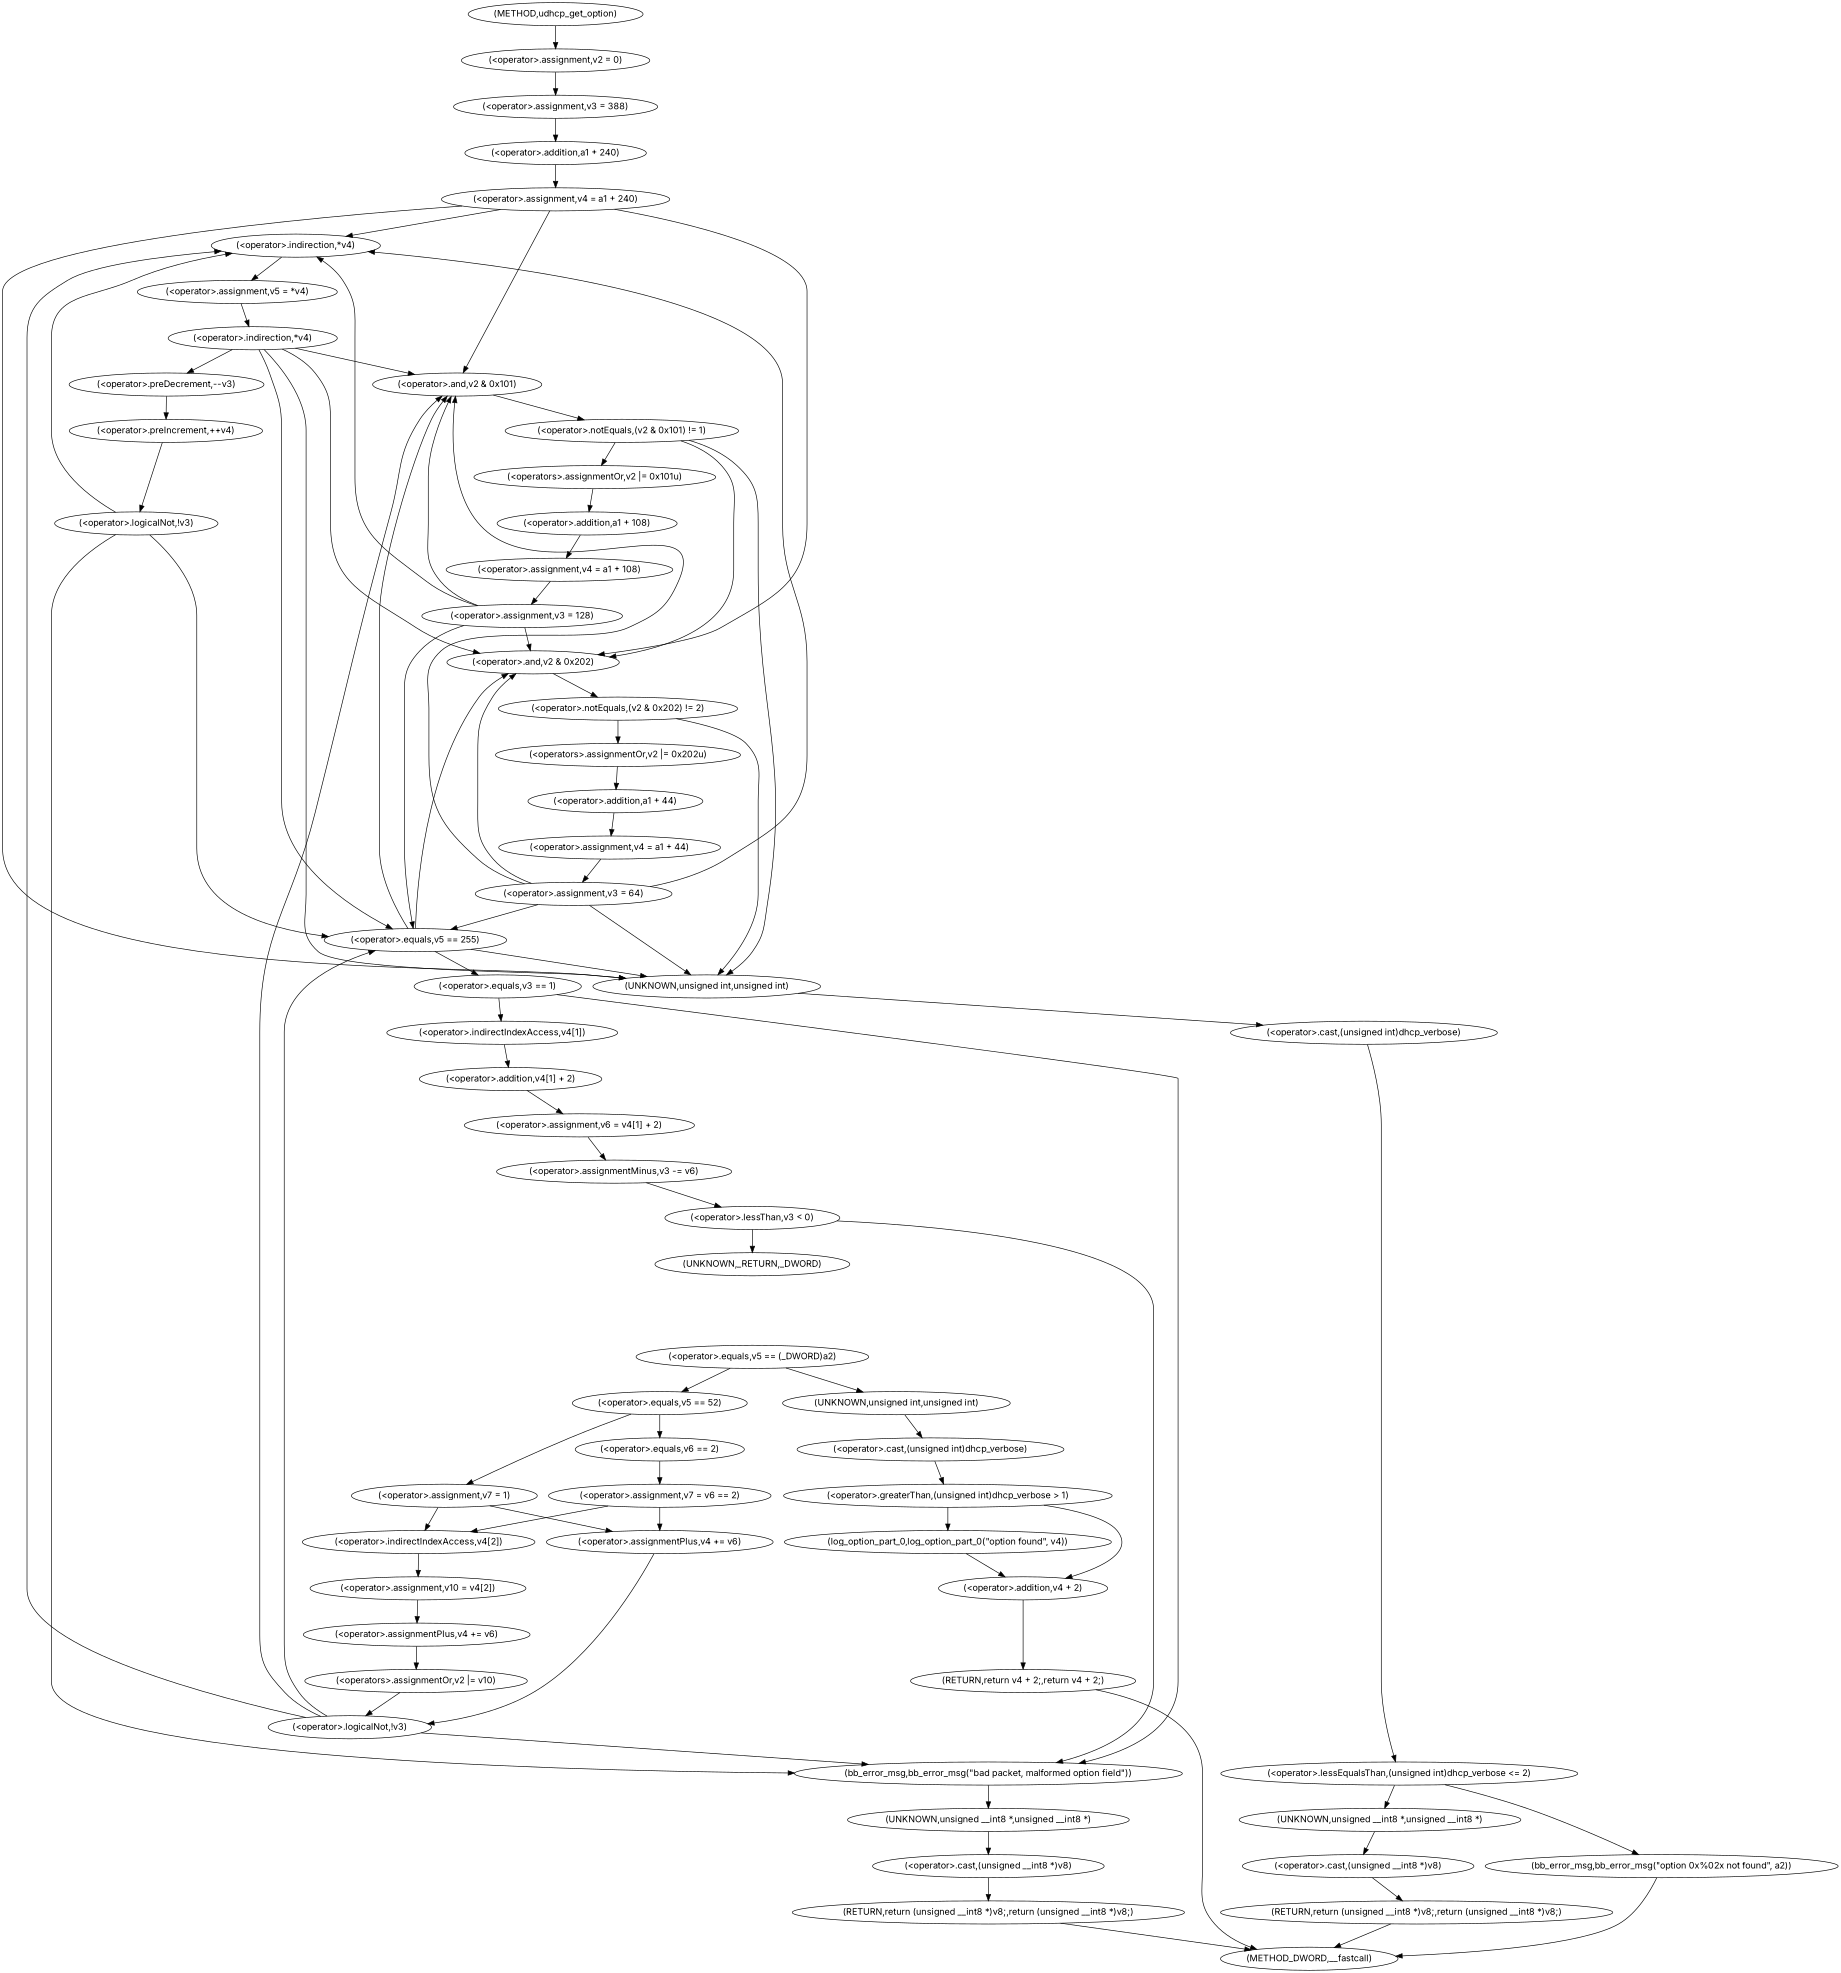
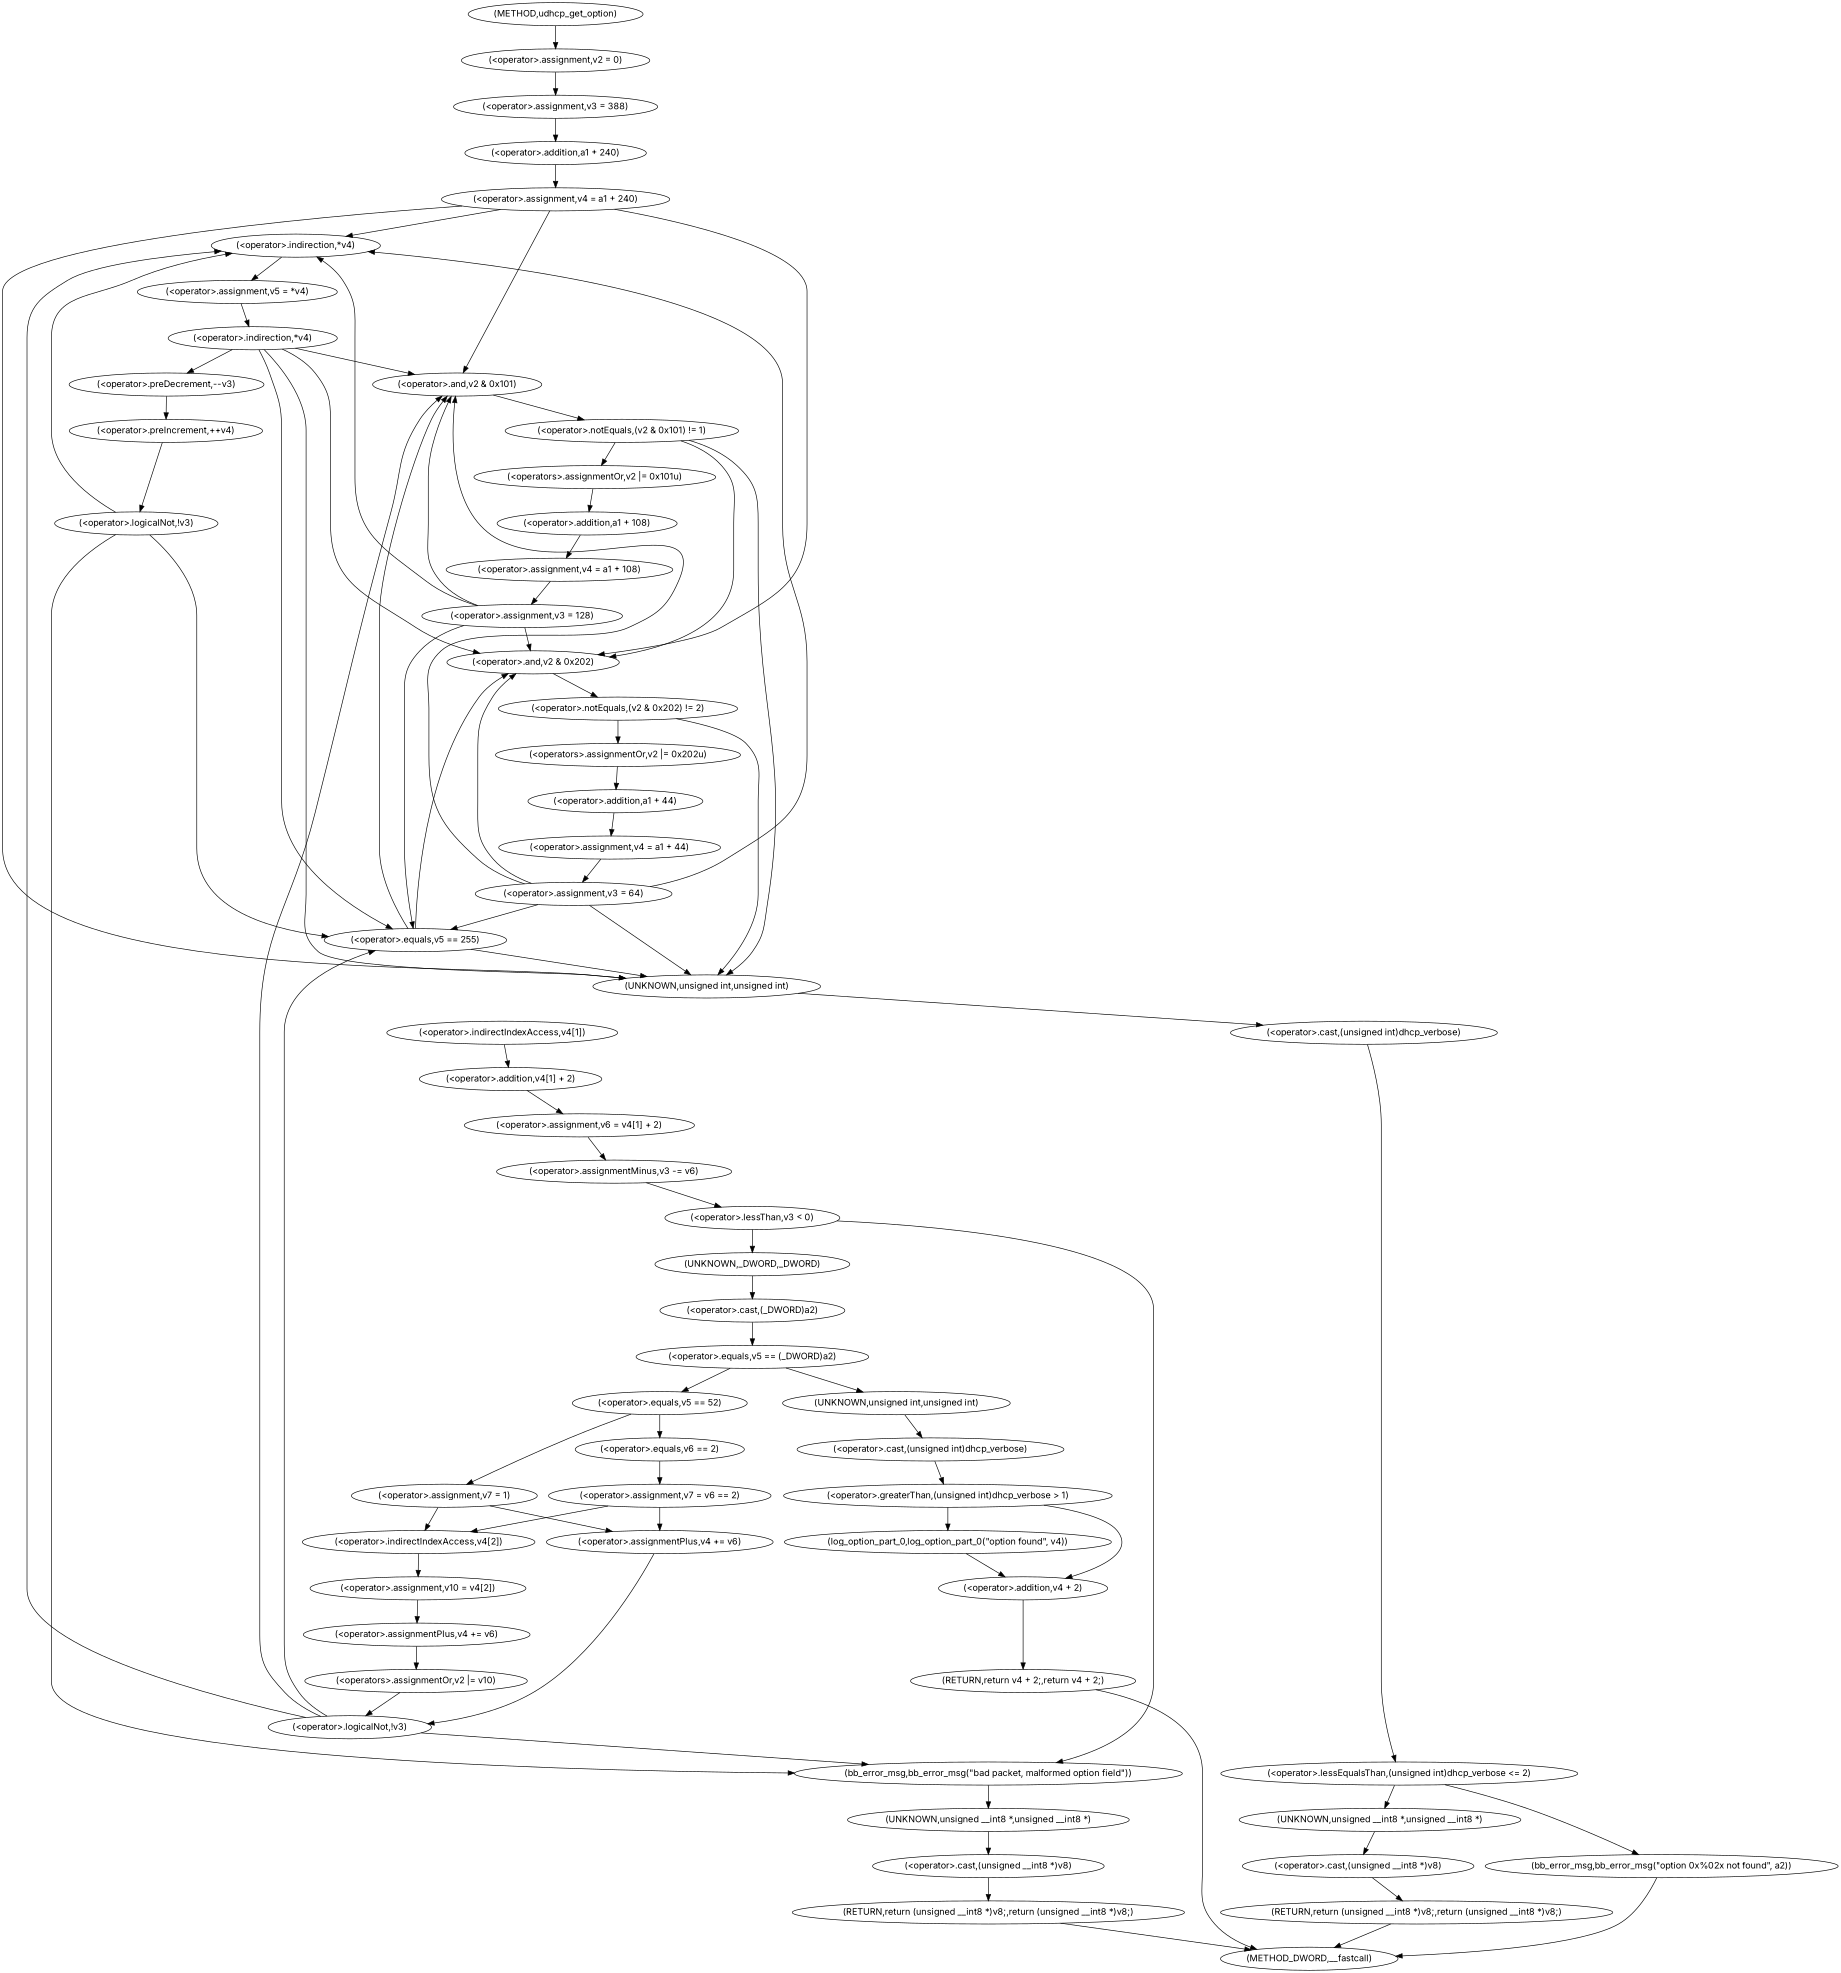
(498, 986) -> none
(752, 1264) -> (752, 1264)
none -> (752, 1311)
